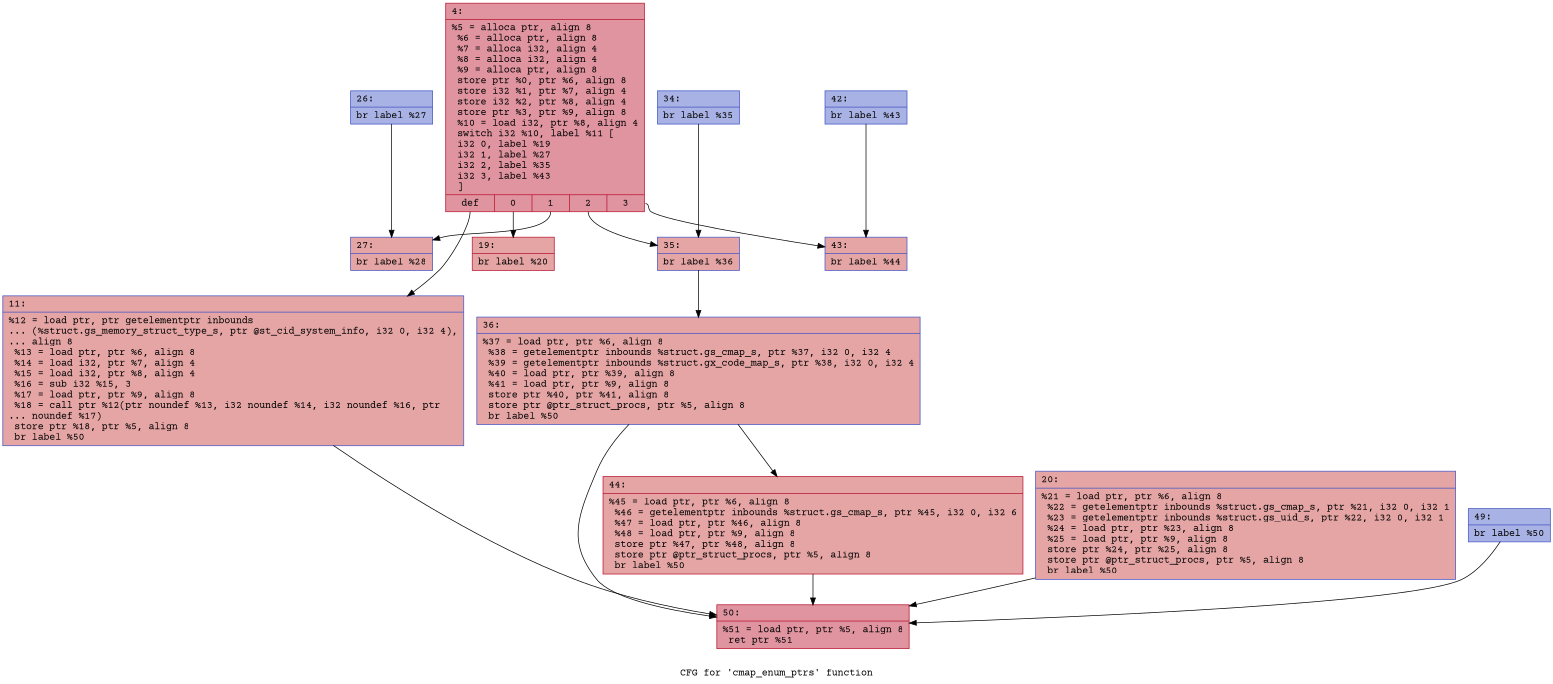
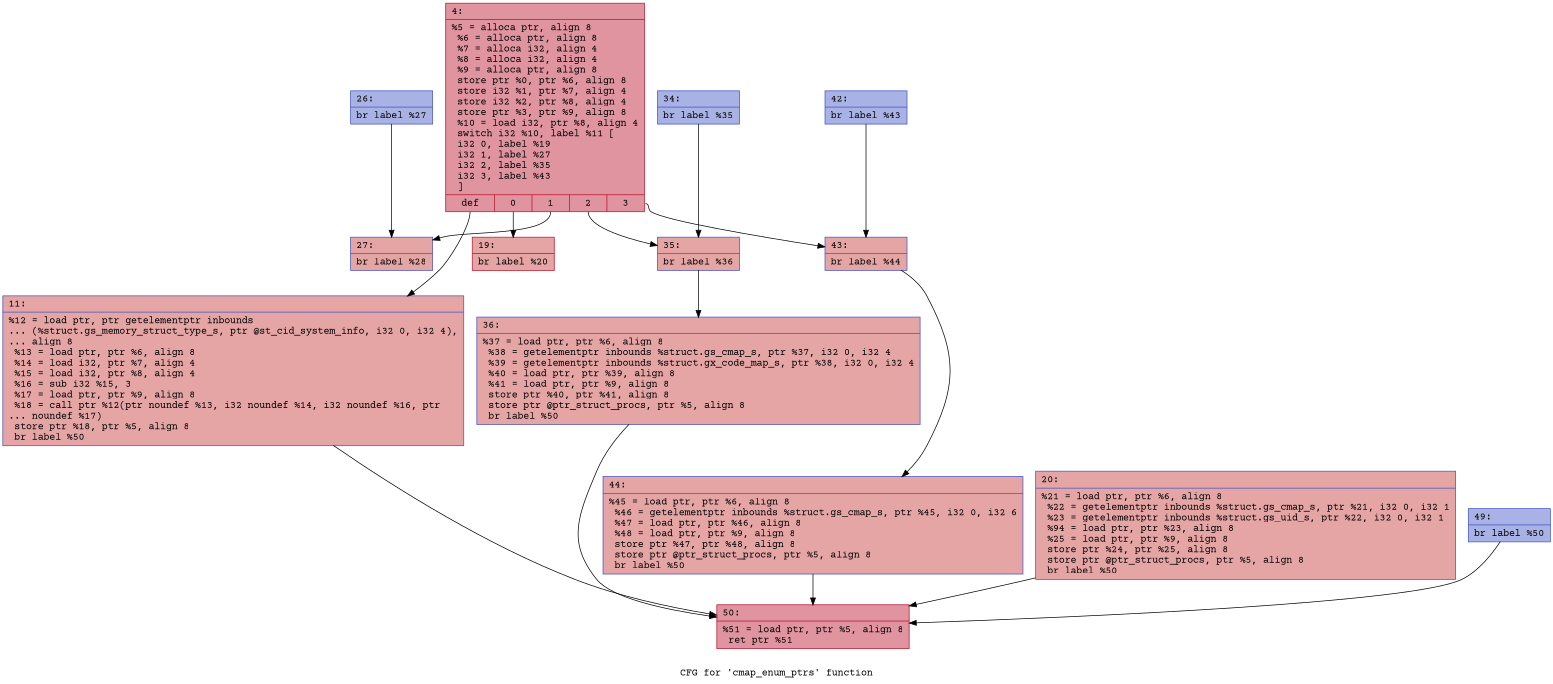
(755, 448) -> (950, 369)
(813, 525) -> (813, 525)
(1138, 528) -> (1138, 528)
